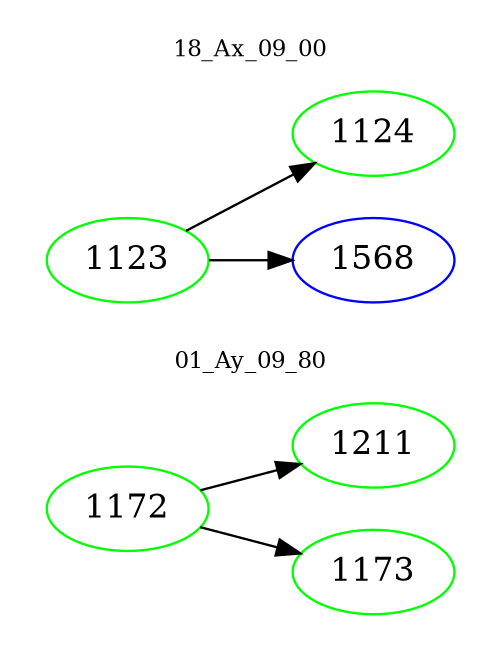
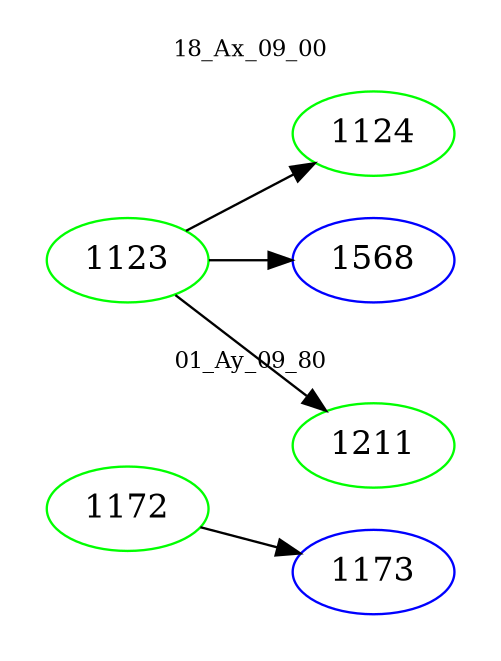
(239, 480) -> (254, 356)
(374, 572) -> (374, 572)
